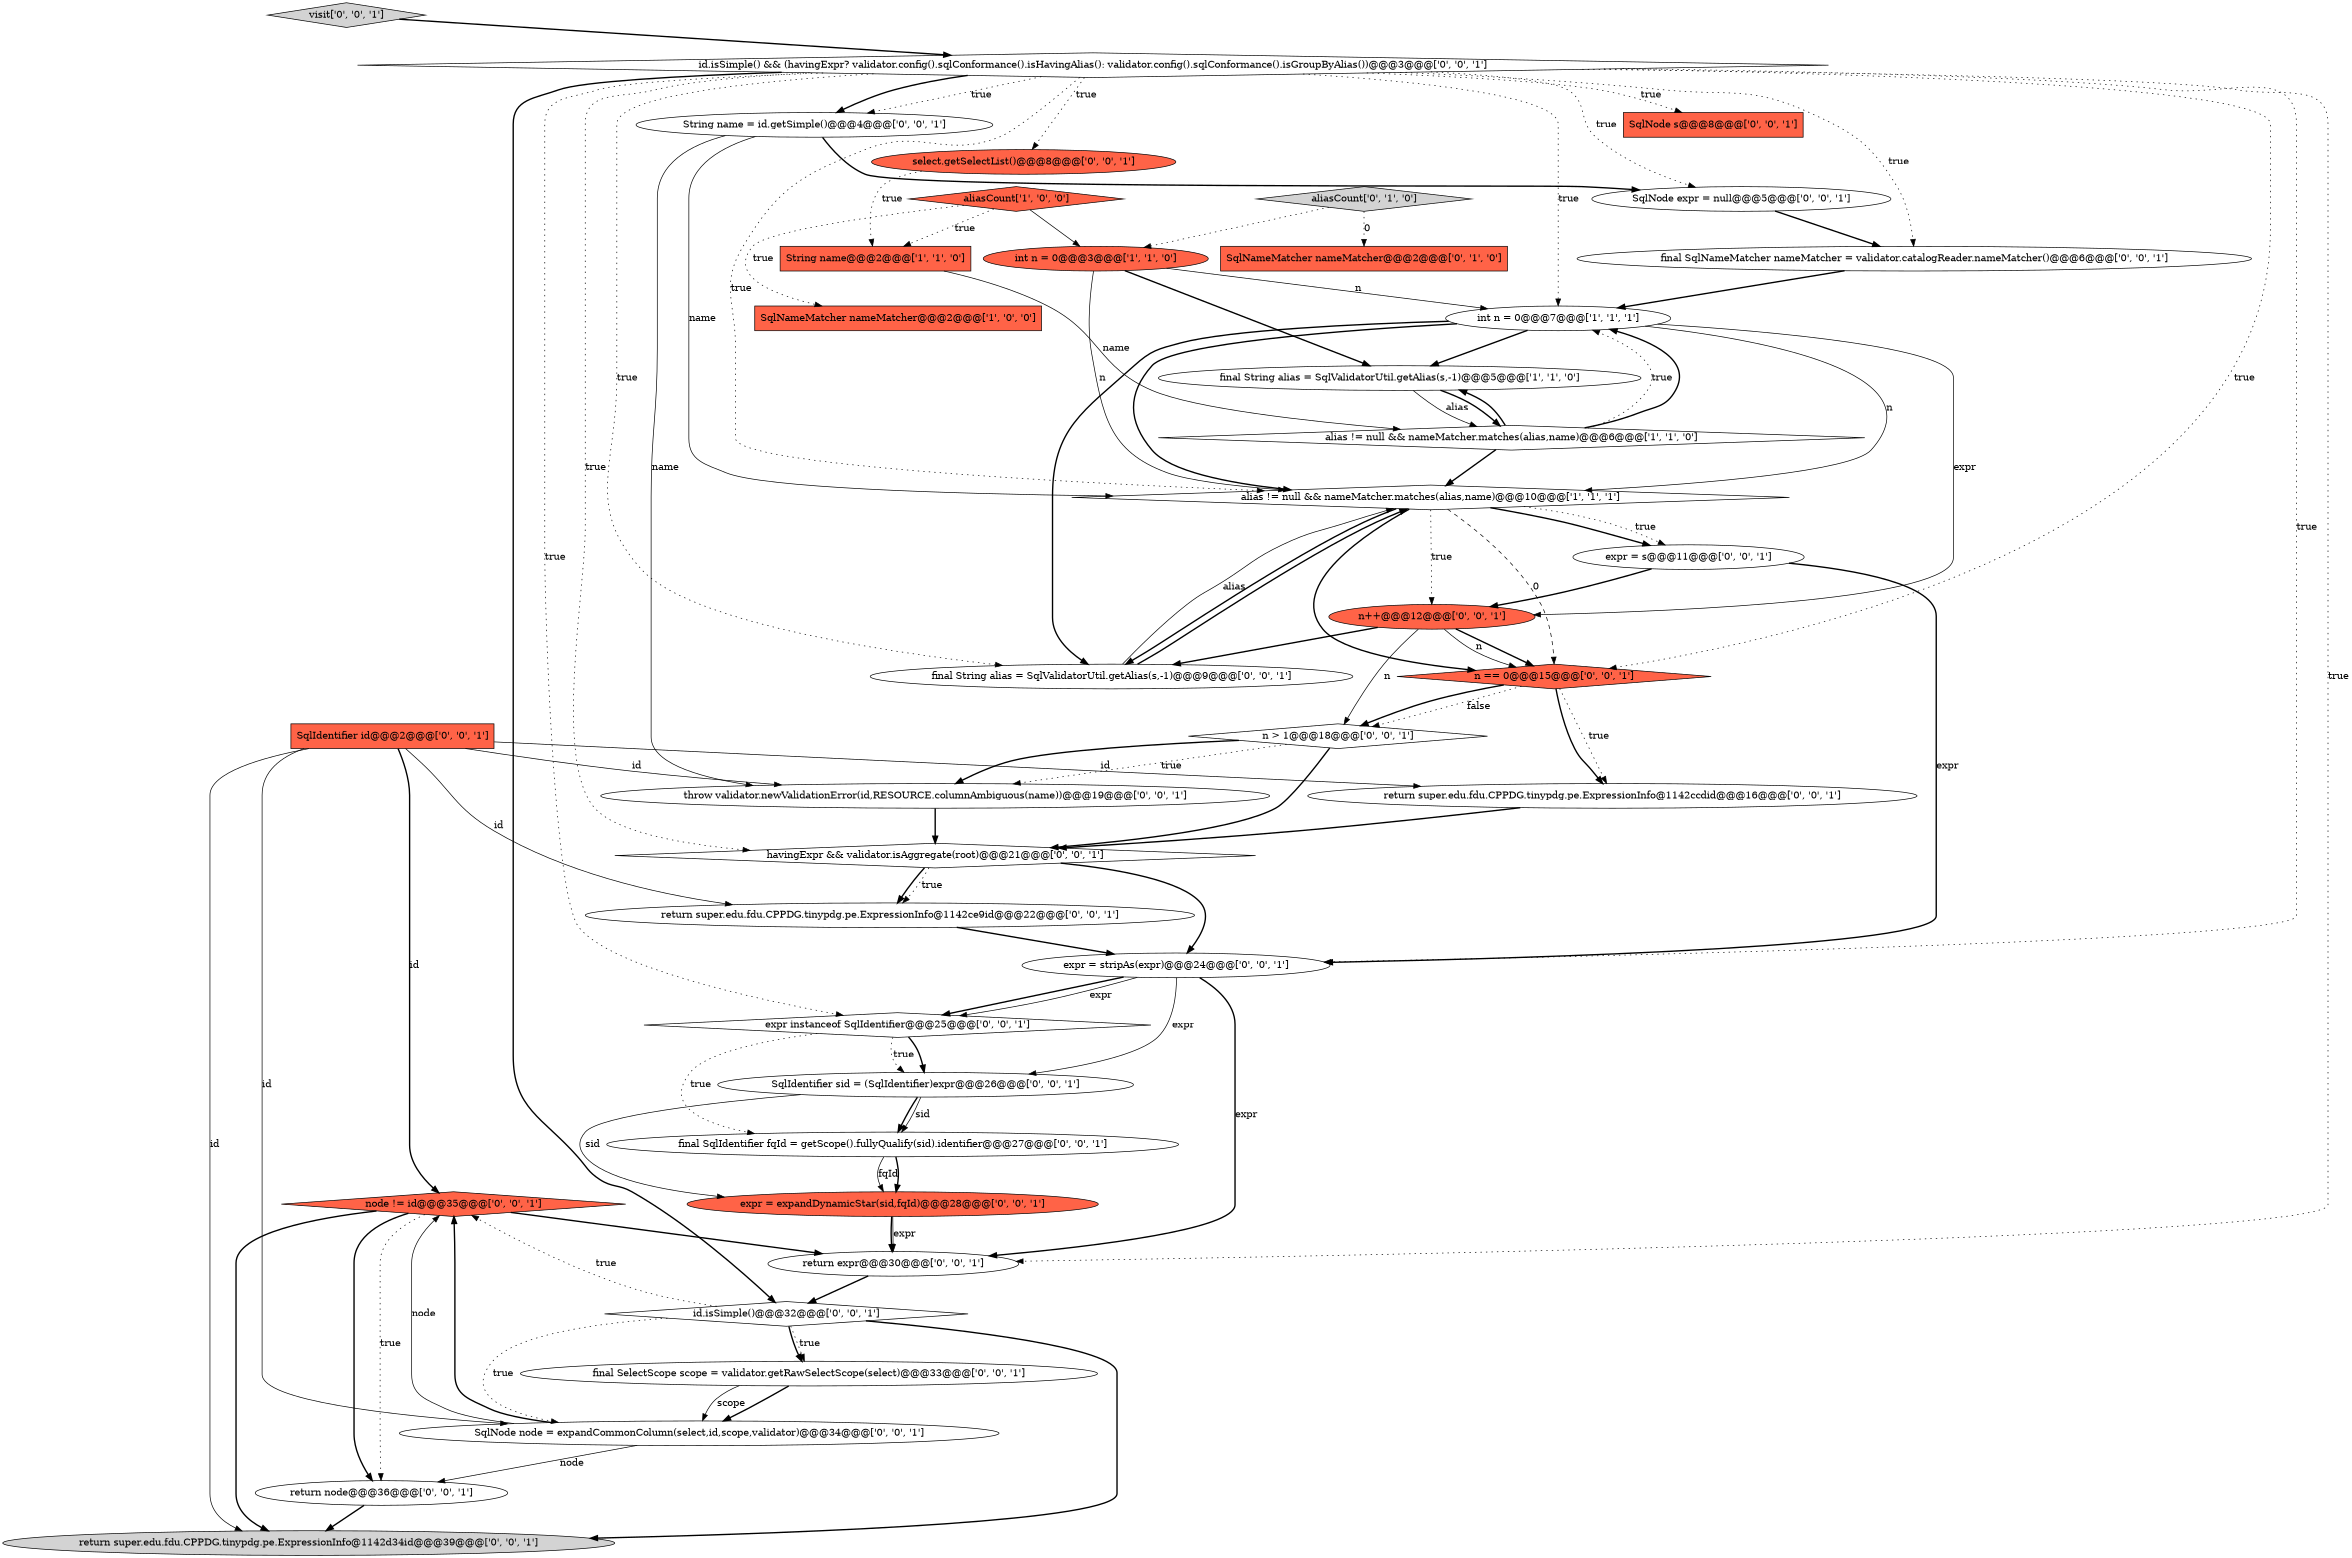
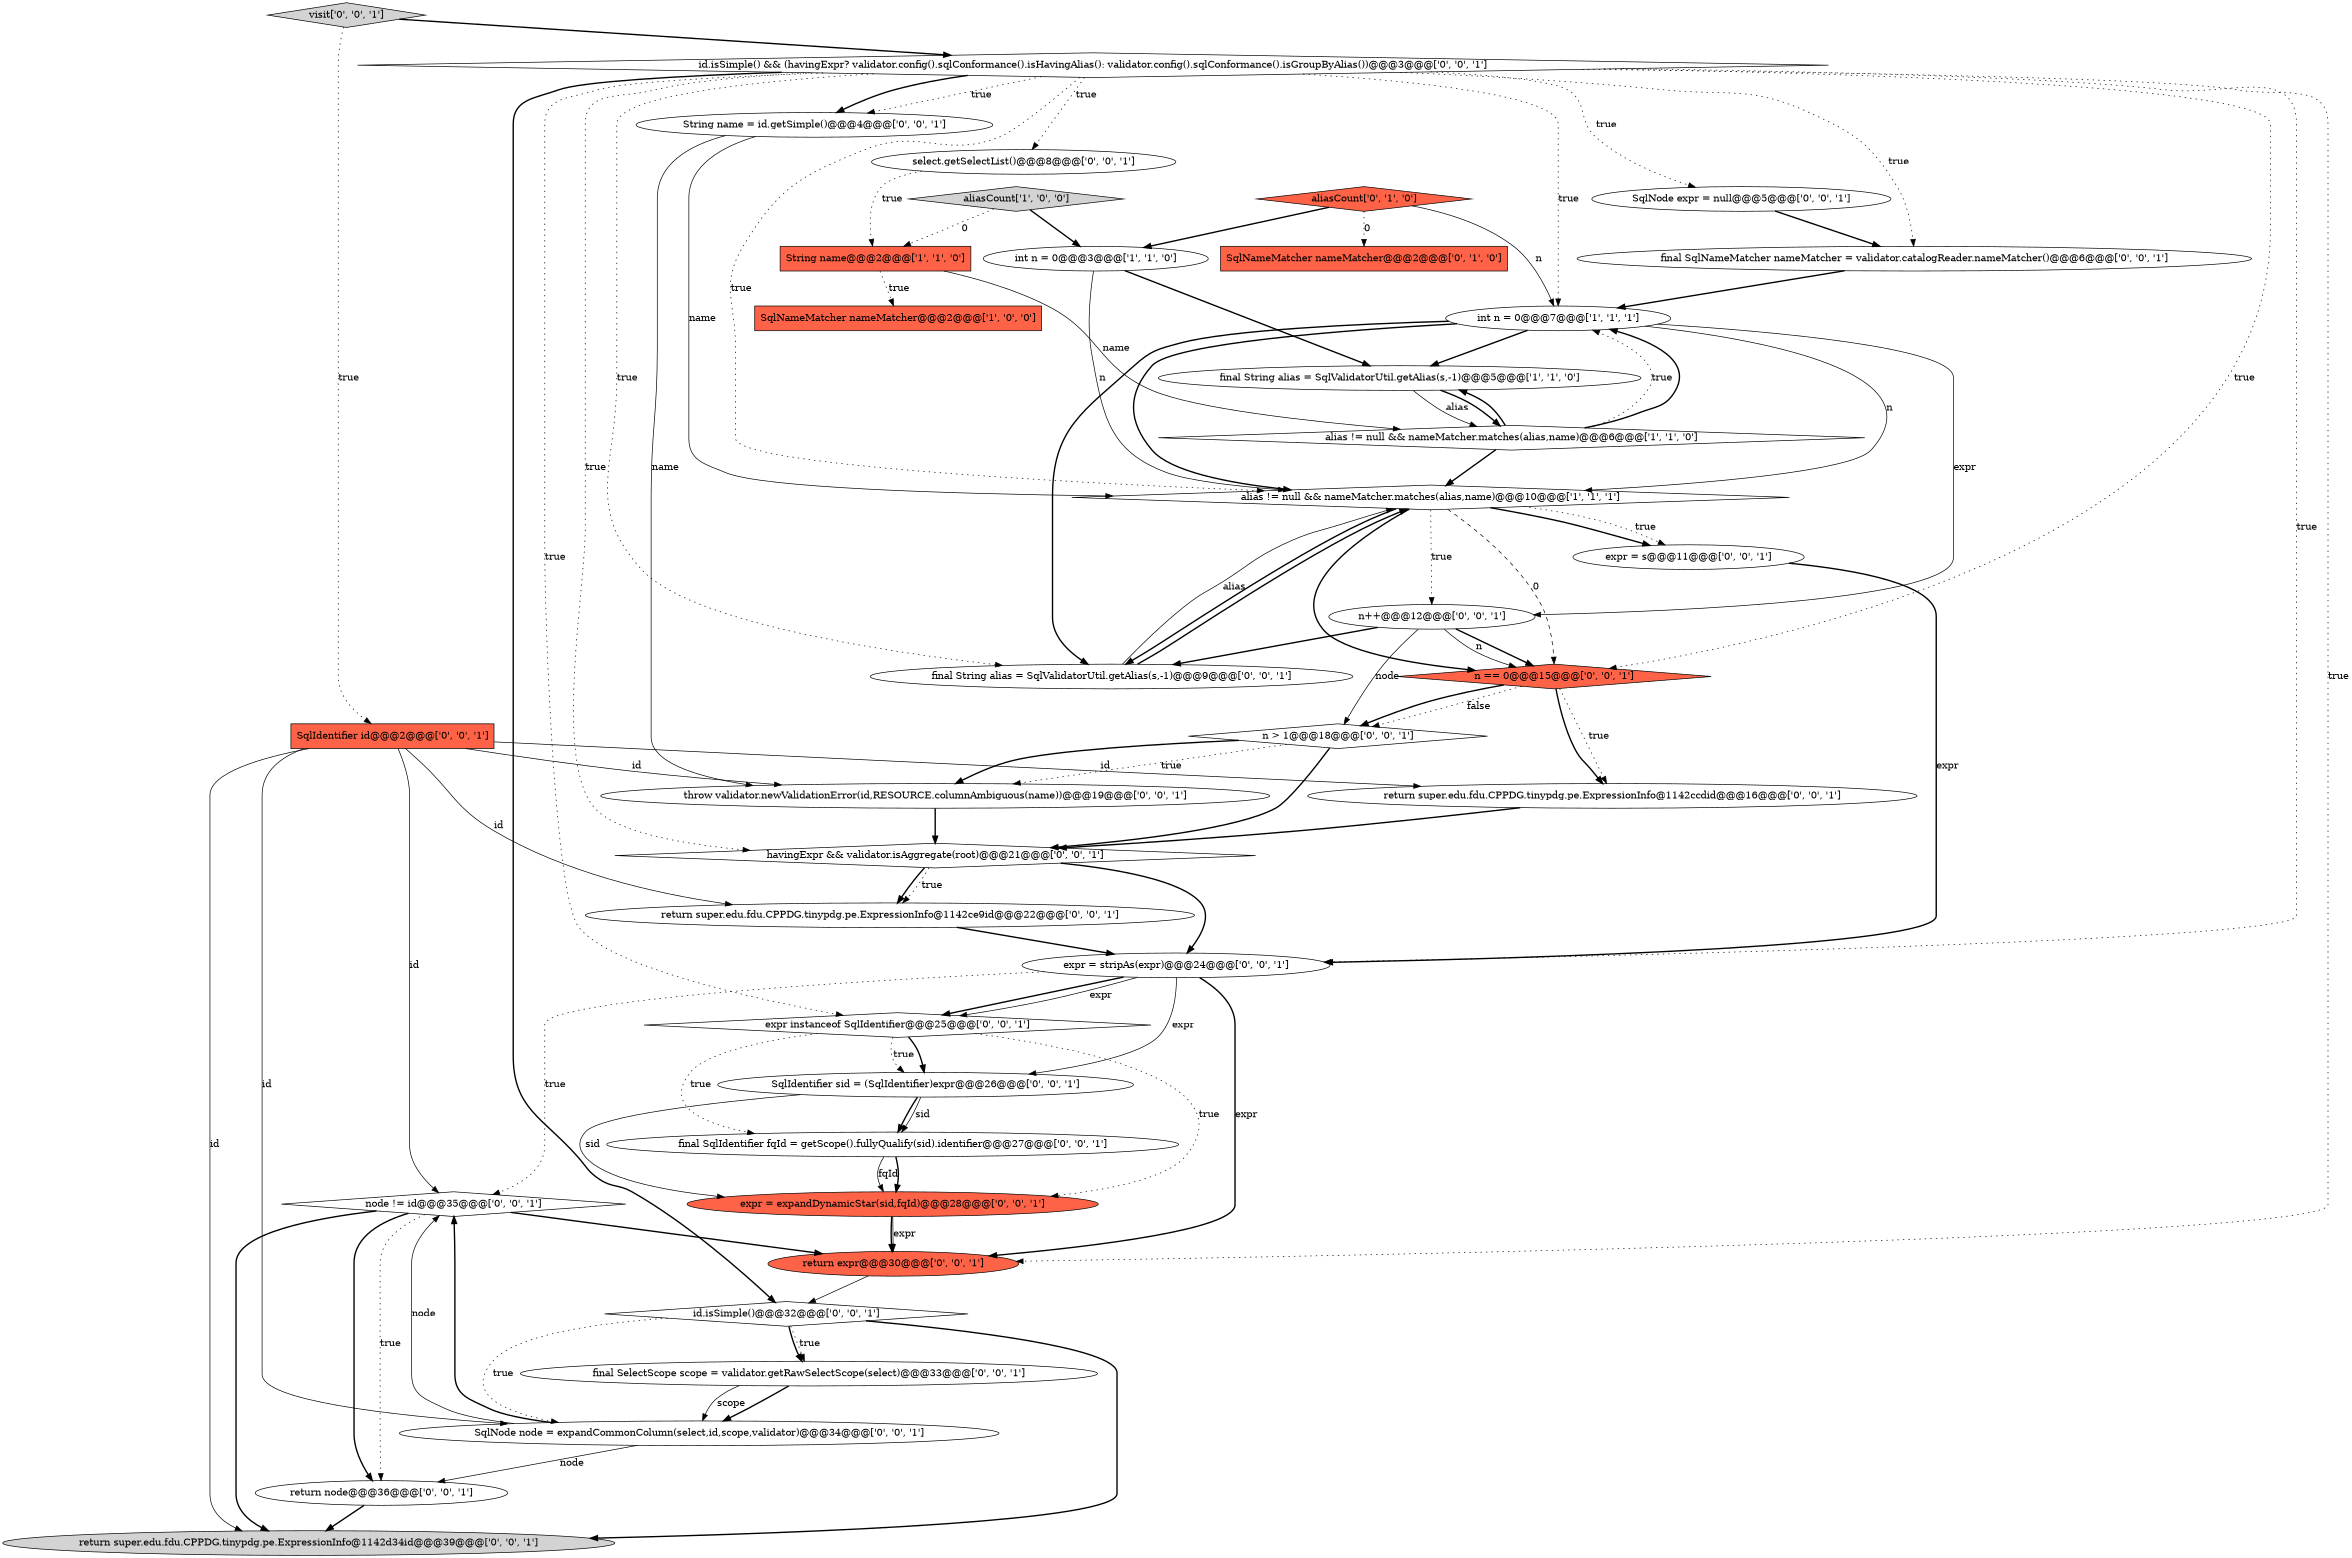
(1713, 125) -> none
(1024, 162) -> (1024, 162)
(1220, 185) -> none
(1016, 199) -> (1016, 199)
(1364, 199) -> (1364, 199)
(1052, 226) -> (1052, 226)
(1240, 227) -> (1240, 227)
(806, 229) -> (885, 285)
(965, 229) -> (965, 229)
(1096, 259) -> (1096, 259)
(1323, 288) -> (1495, 234)
none -> (338, 378)
(1575, 589) -> none
(1432, 617) -> (1432, 617)
(1387, 677) -> (1387, 677)
(410, 971) -> (410, 971)
none -> (1177, 1091)
(454, 1204) -> (454, 1204)
(893, 1264) -> (893, 1264)
(593, 1274) -> (698, 995)
(842, 1288) -> (842, 1288)
